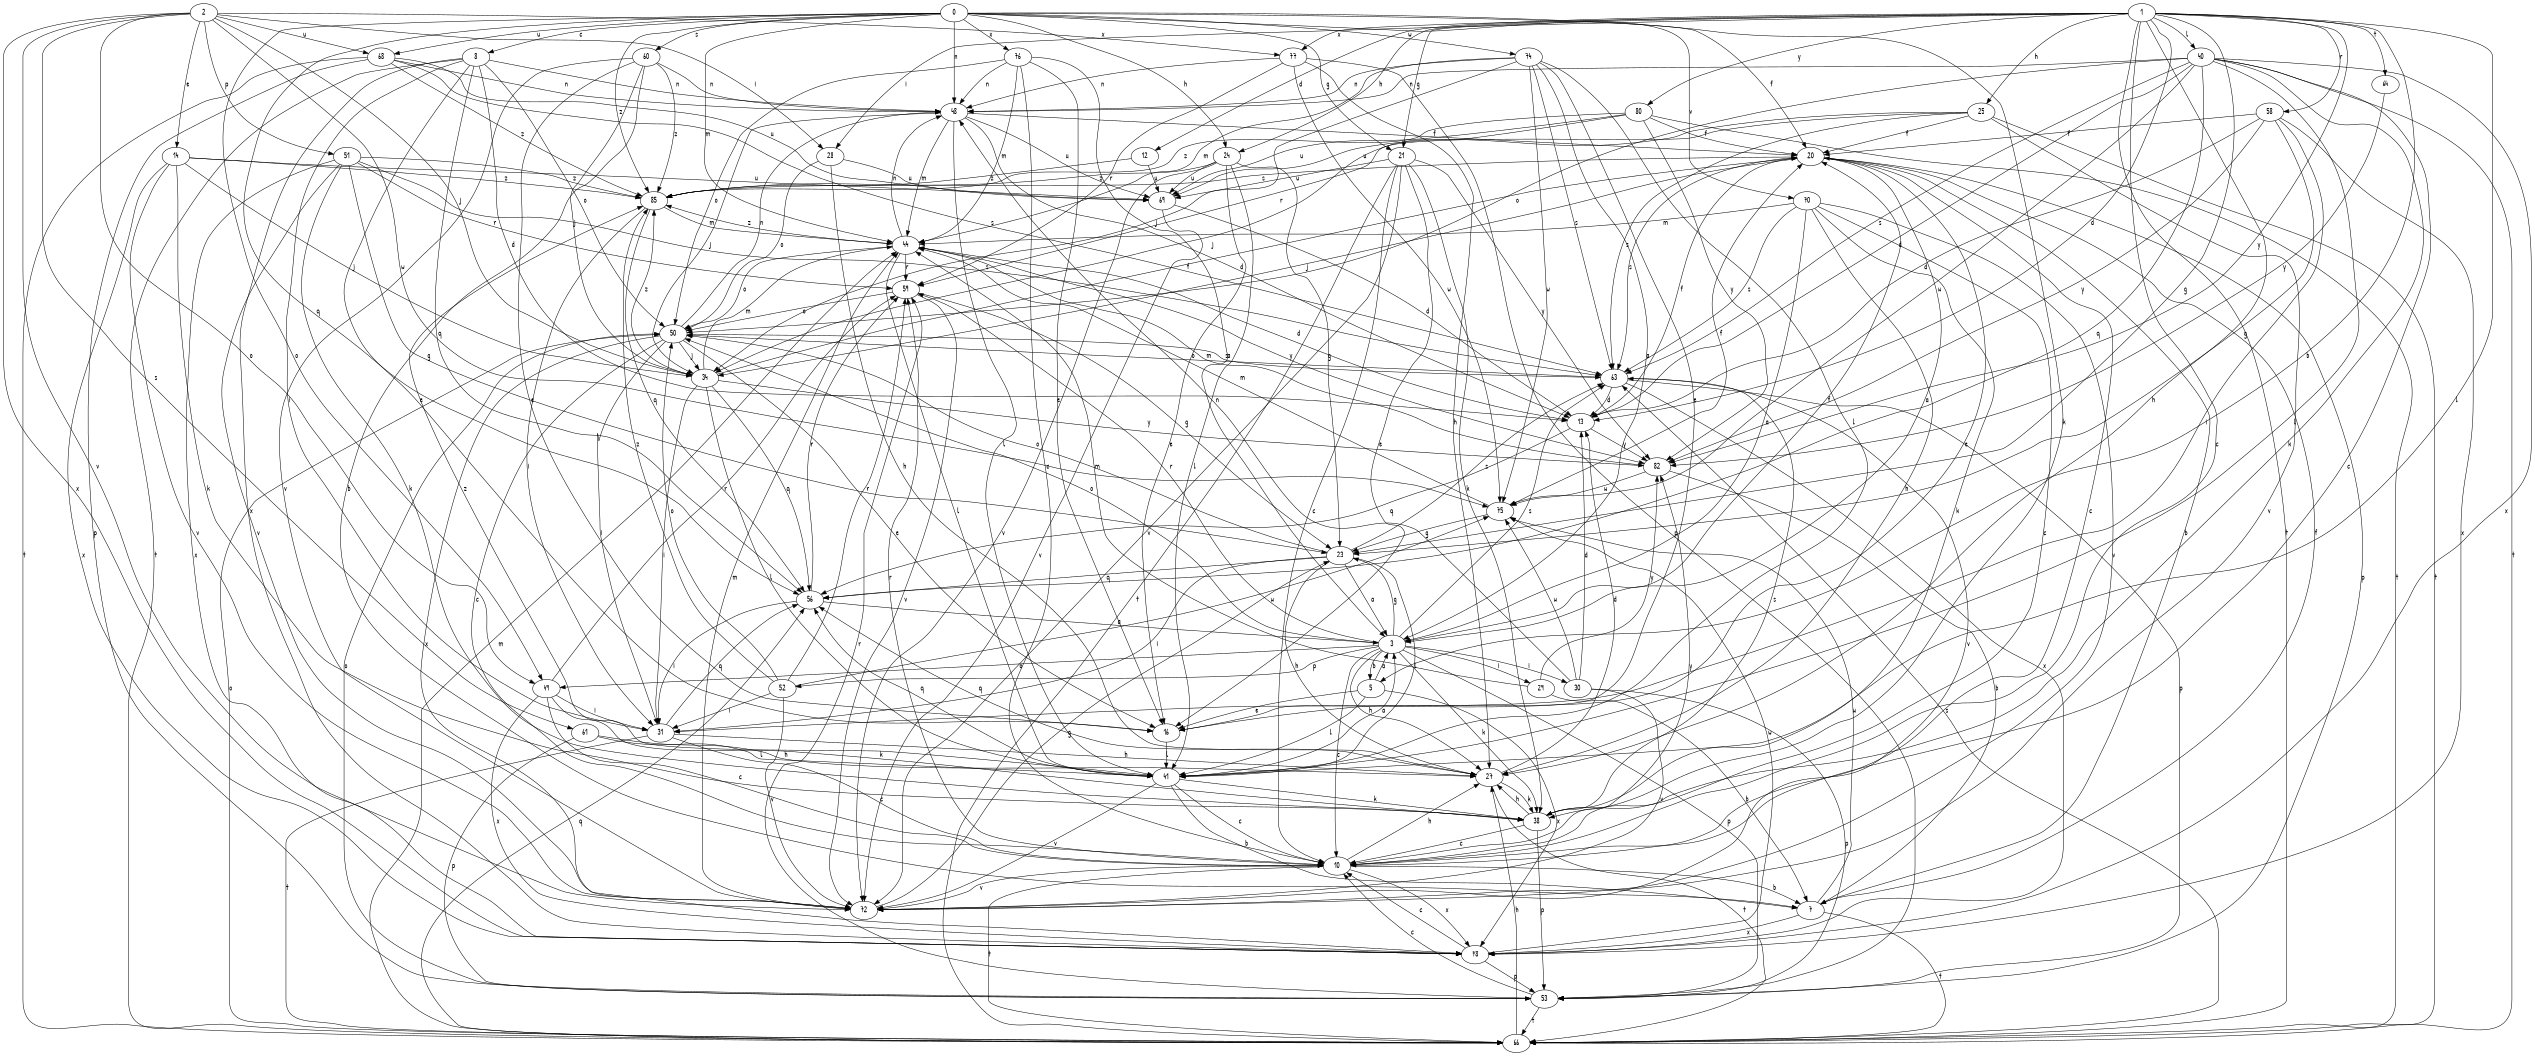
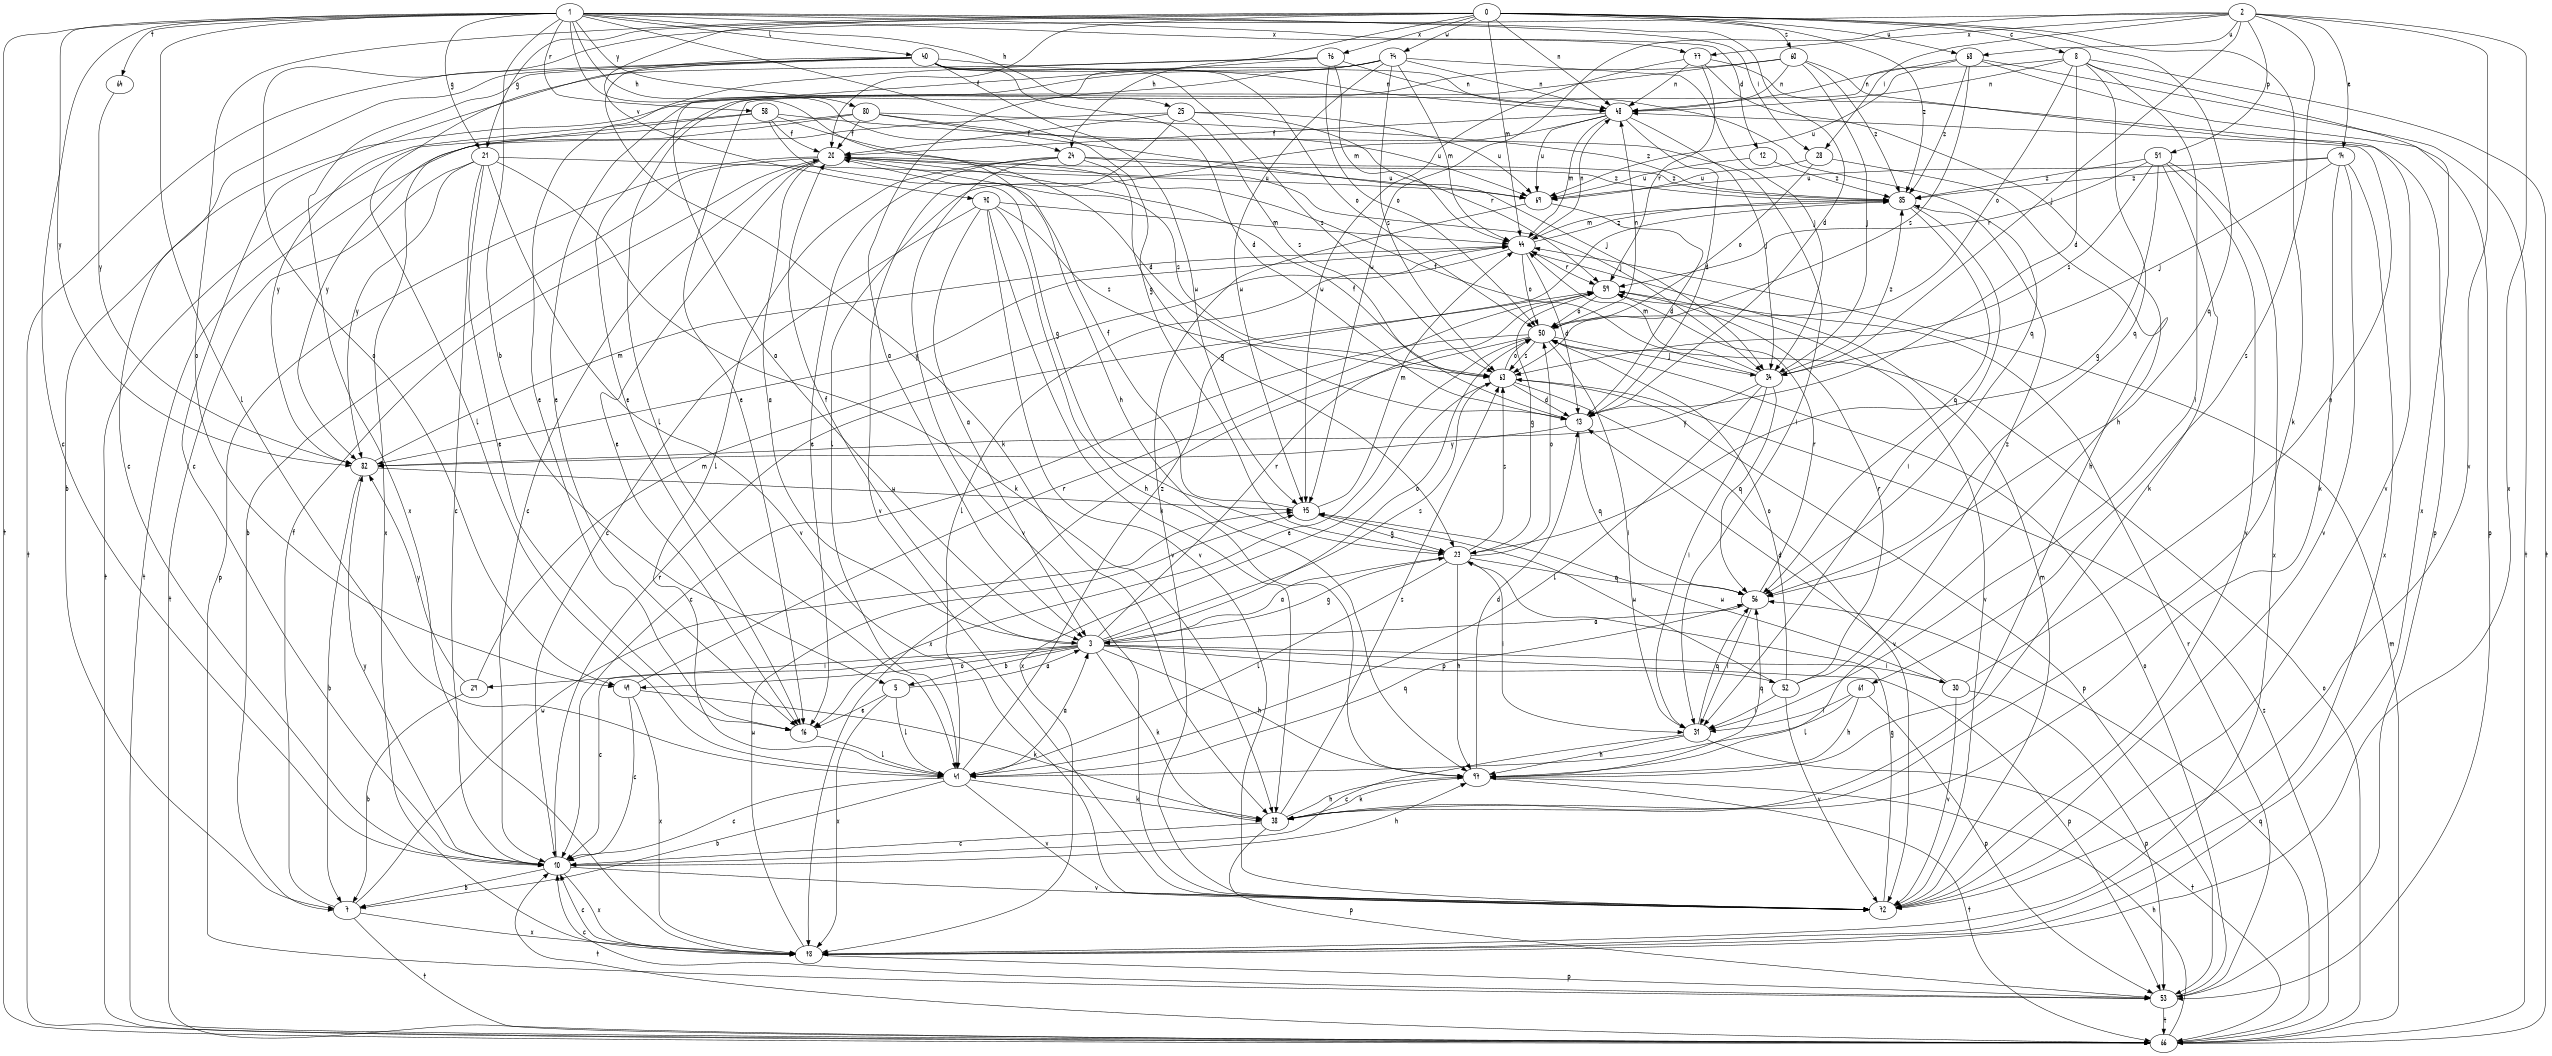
(1264, 179) -> (1617, 179)
(598, 716) -> (1782, 720)
(1489, 777) -> (1477, 777)
(1026, 1012) -> (1294, 1021)
